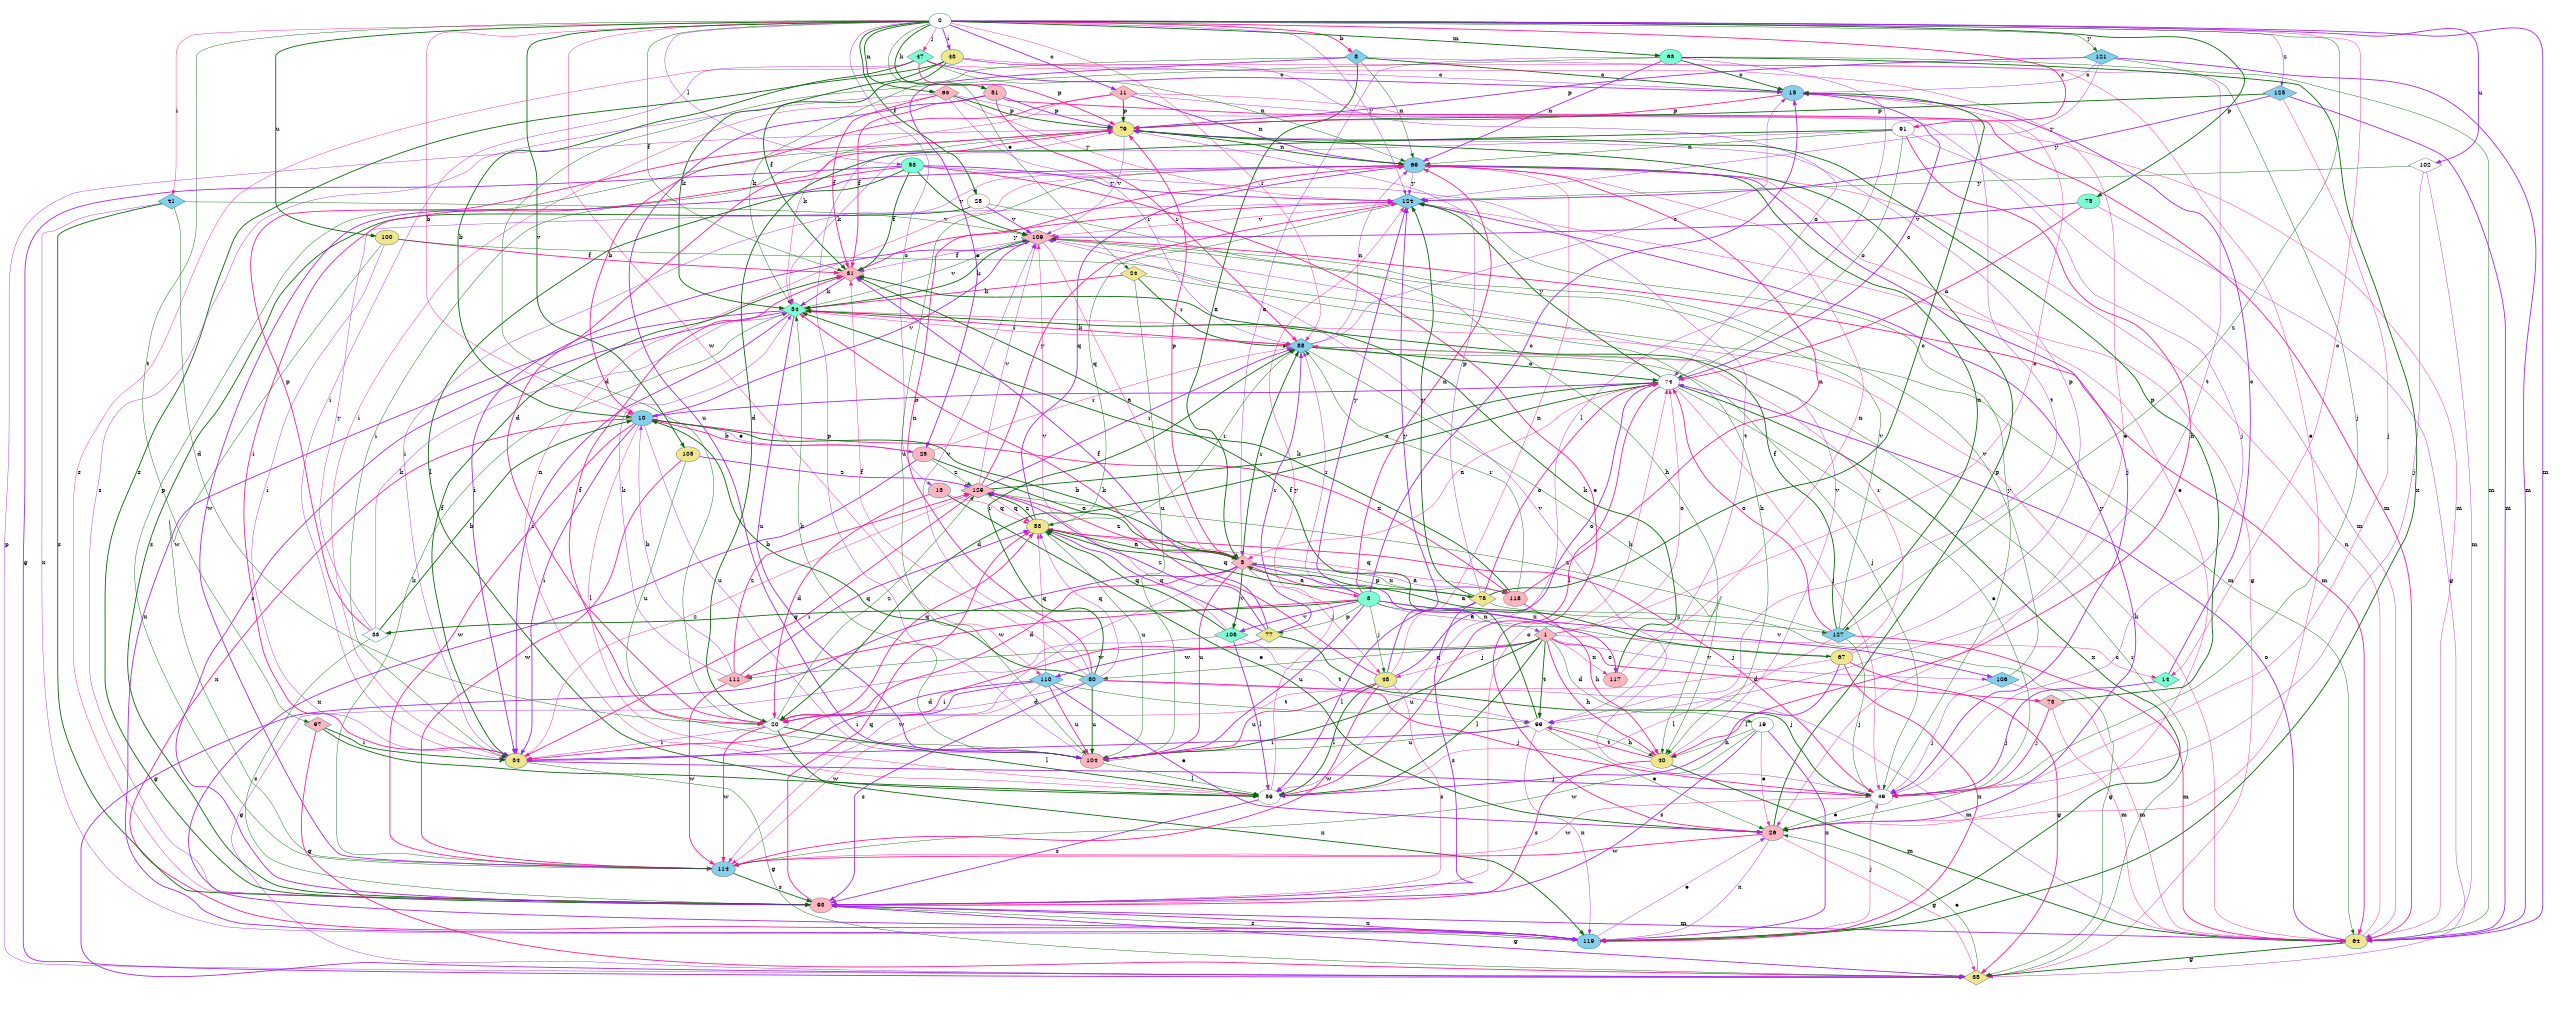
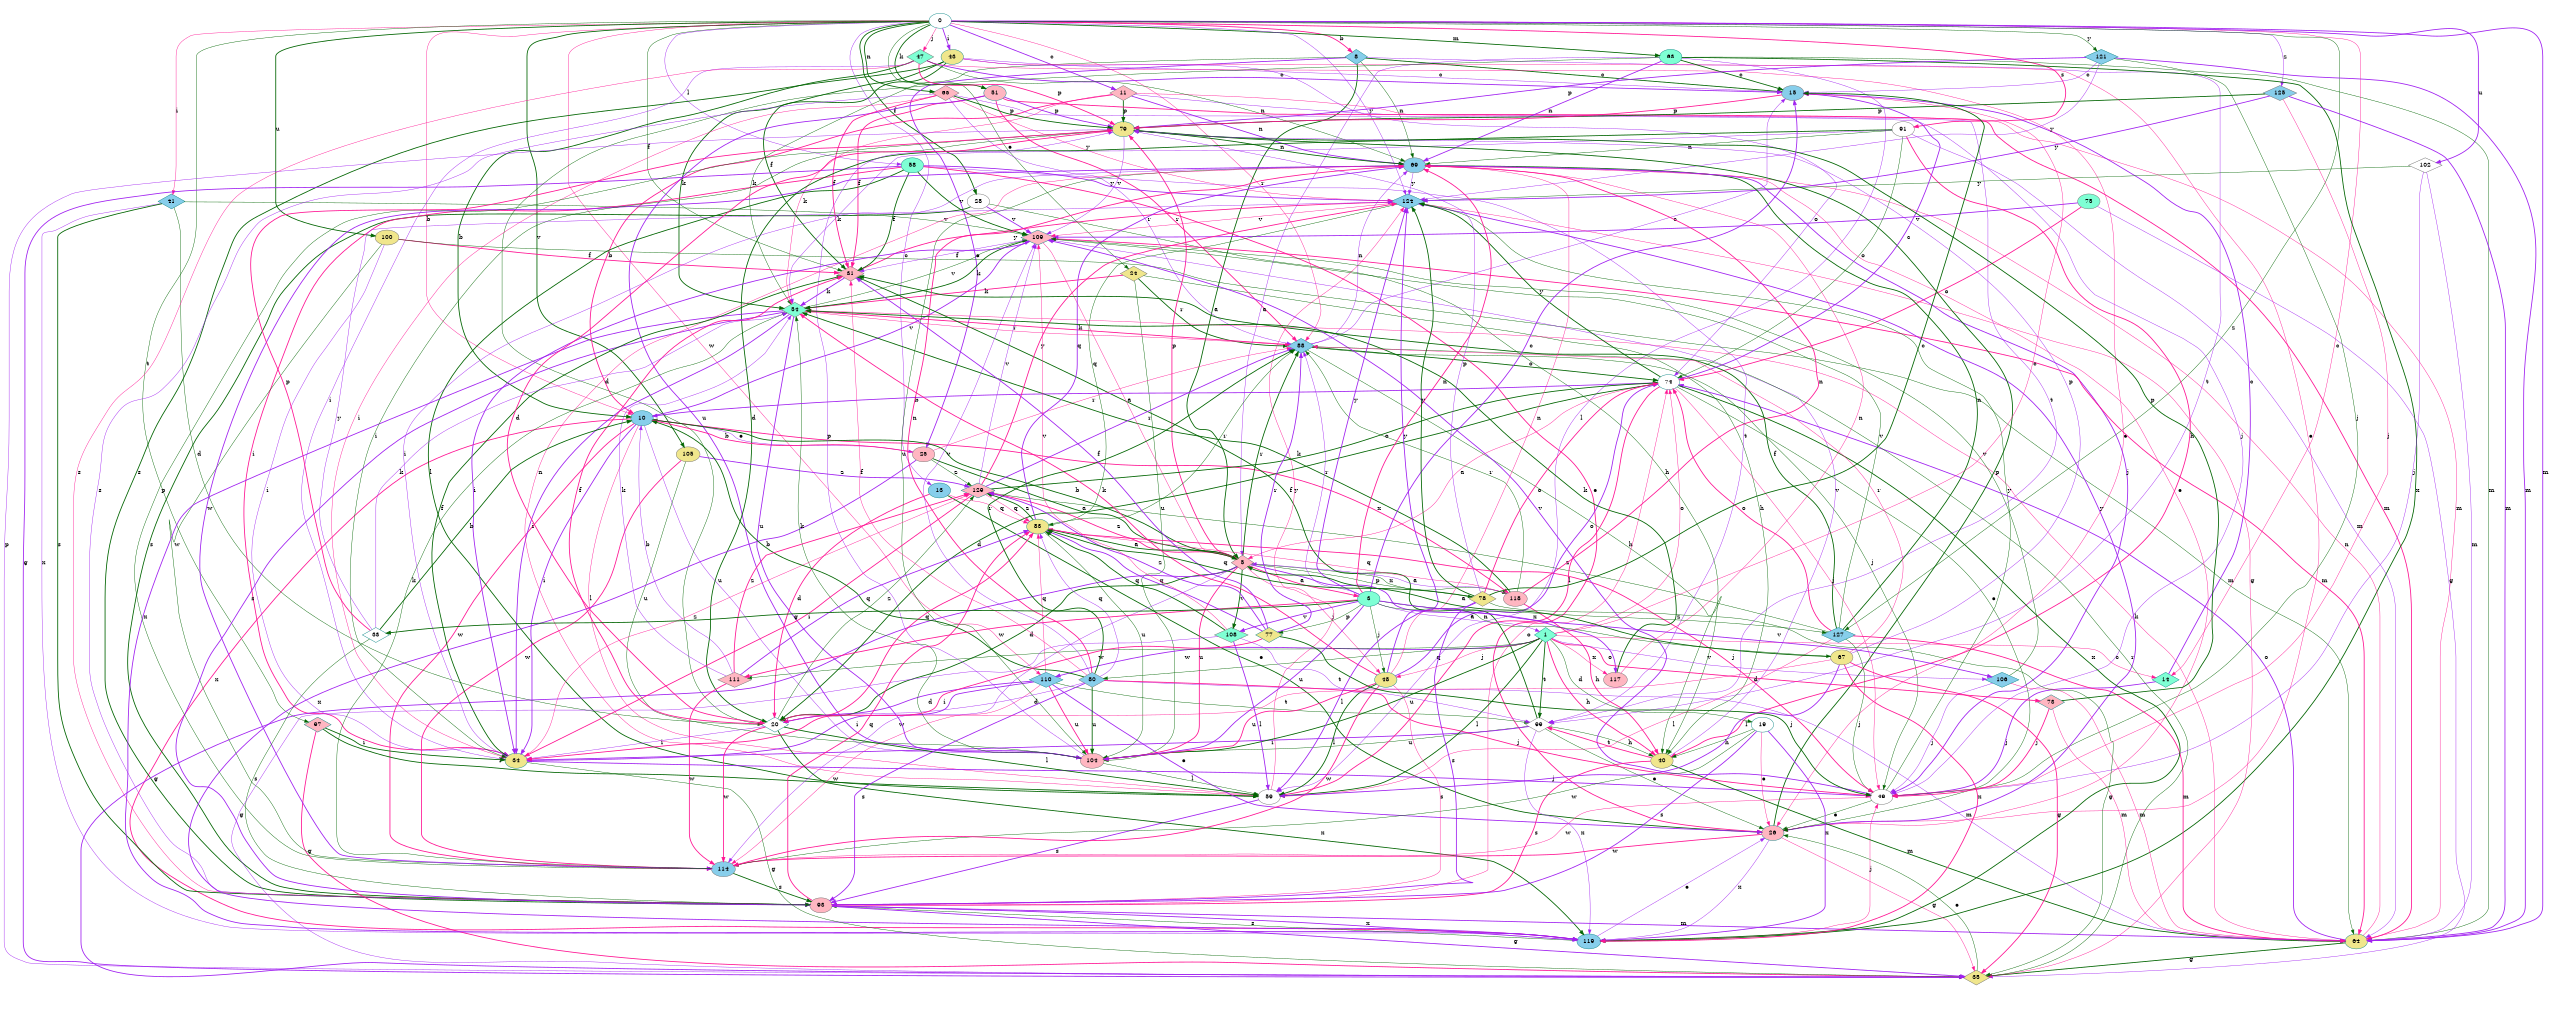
(1700, 24) -> none
(939, 490) -> (939, 490)
(1547, 522) -> (1547, 522)
(1546, 635) -> (1546, 635)
(1011, 639) -> (1011, 639)
